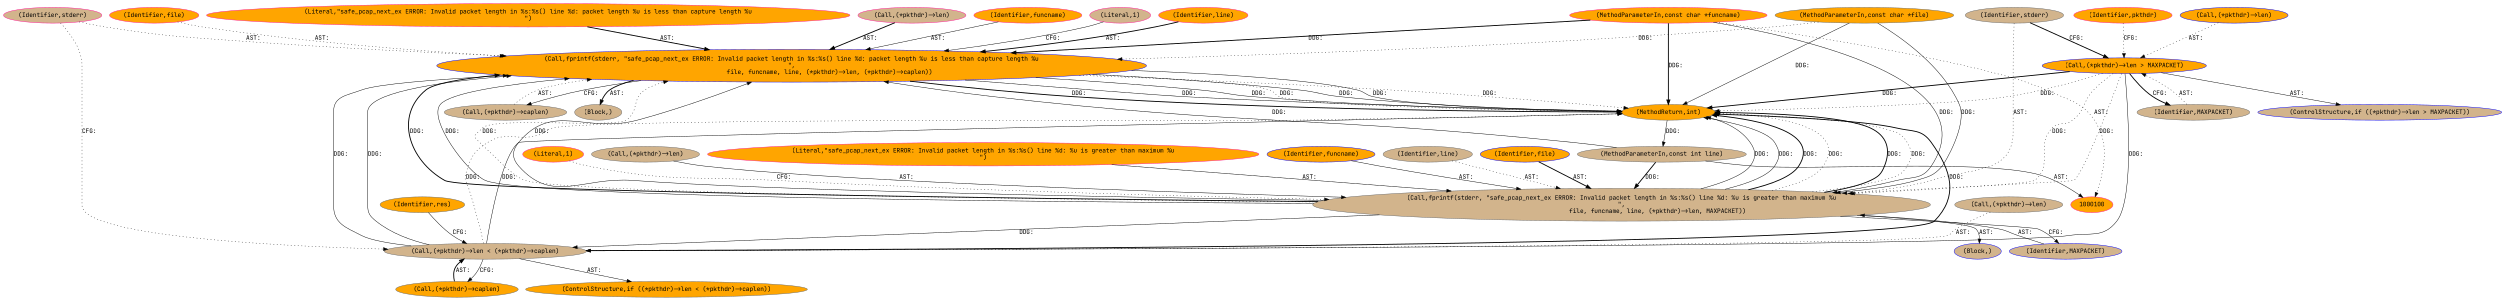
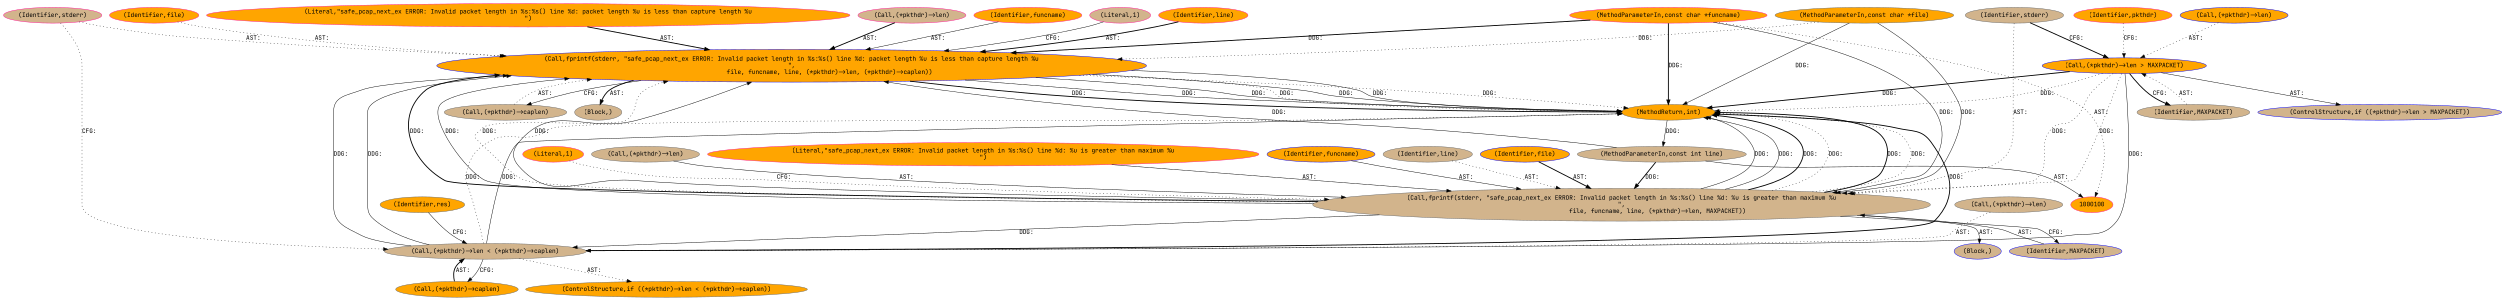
(573, 270) -> (573, 270)
